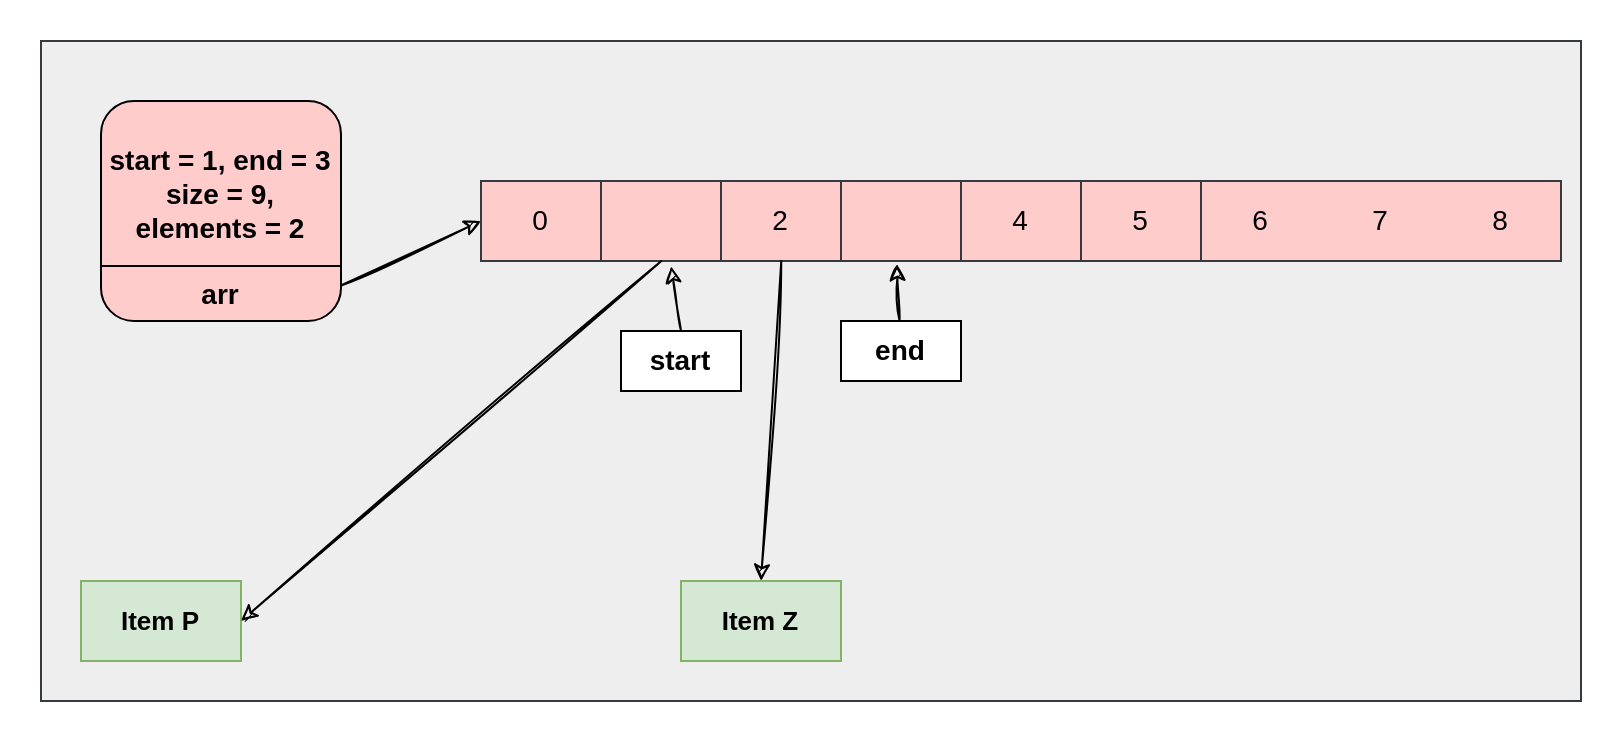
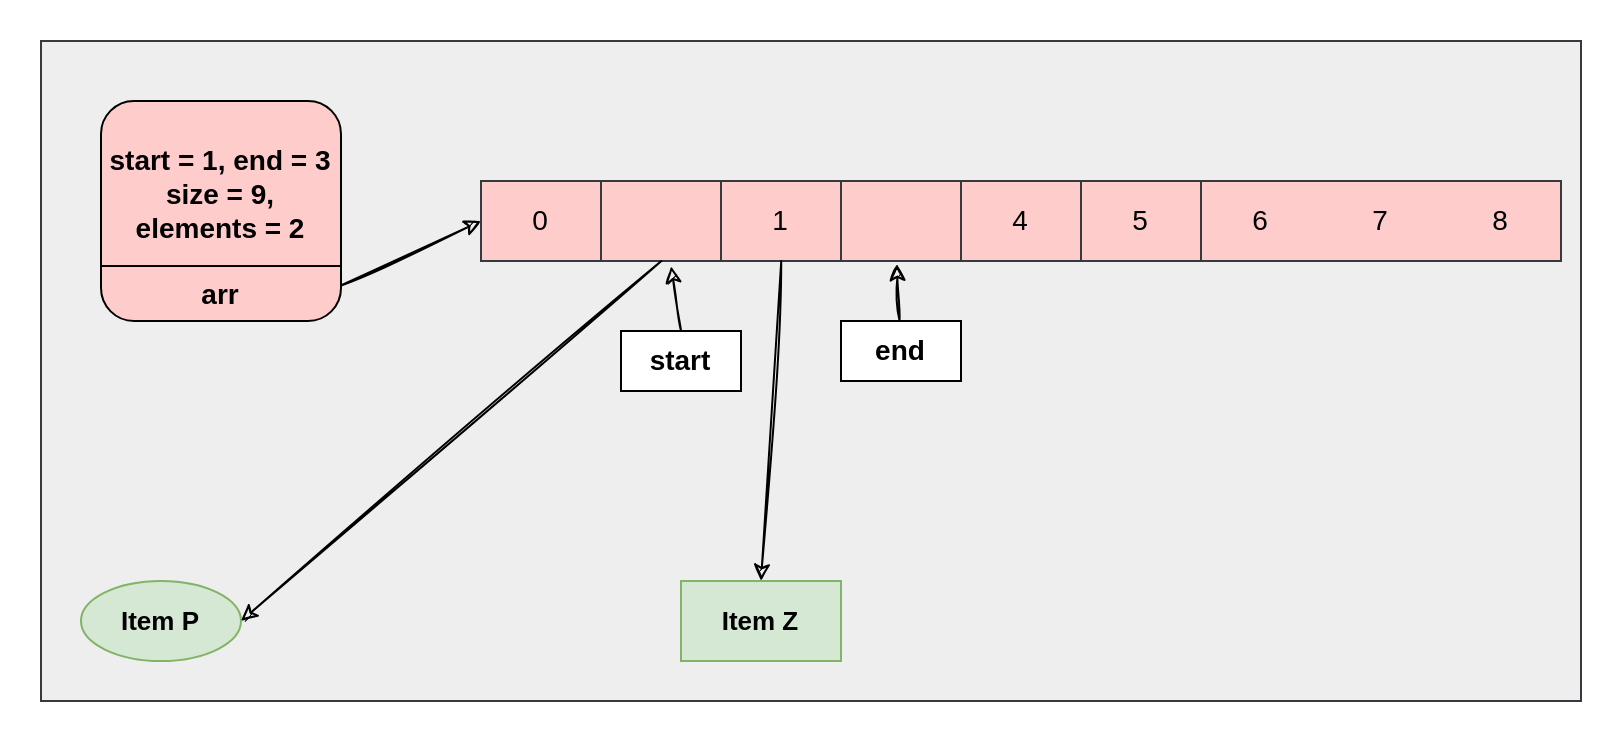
(781, 221) -> (781, 221)
(161, 621) -> (161, 621)
